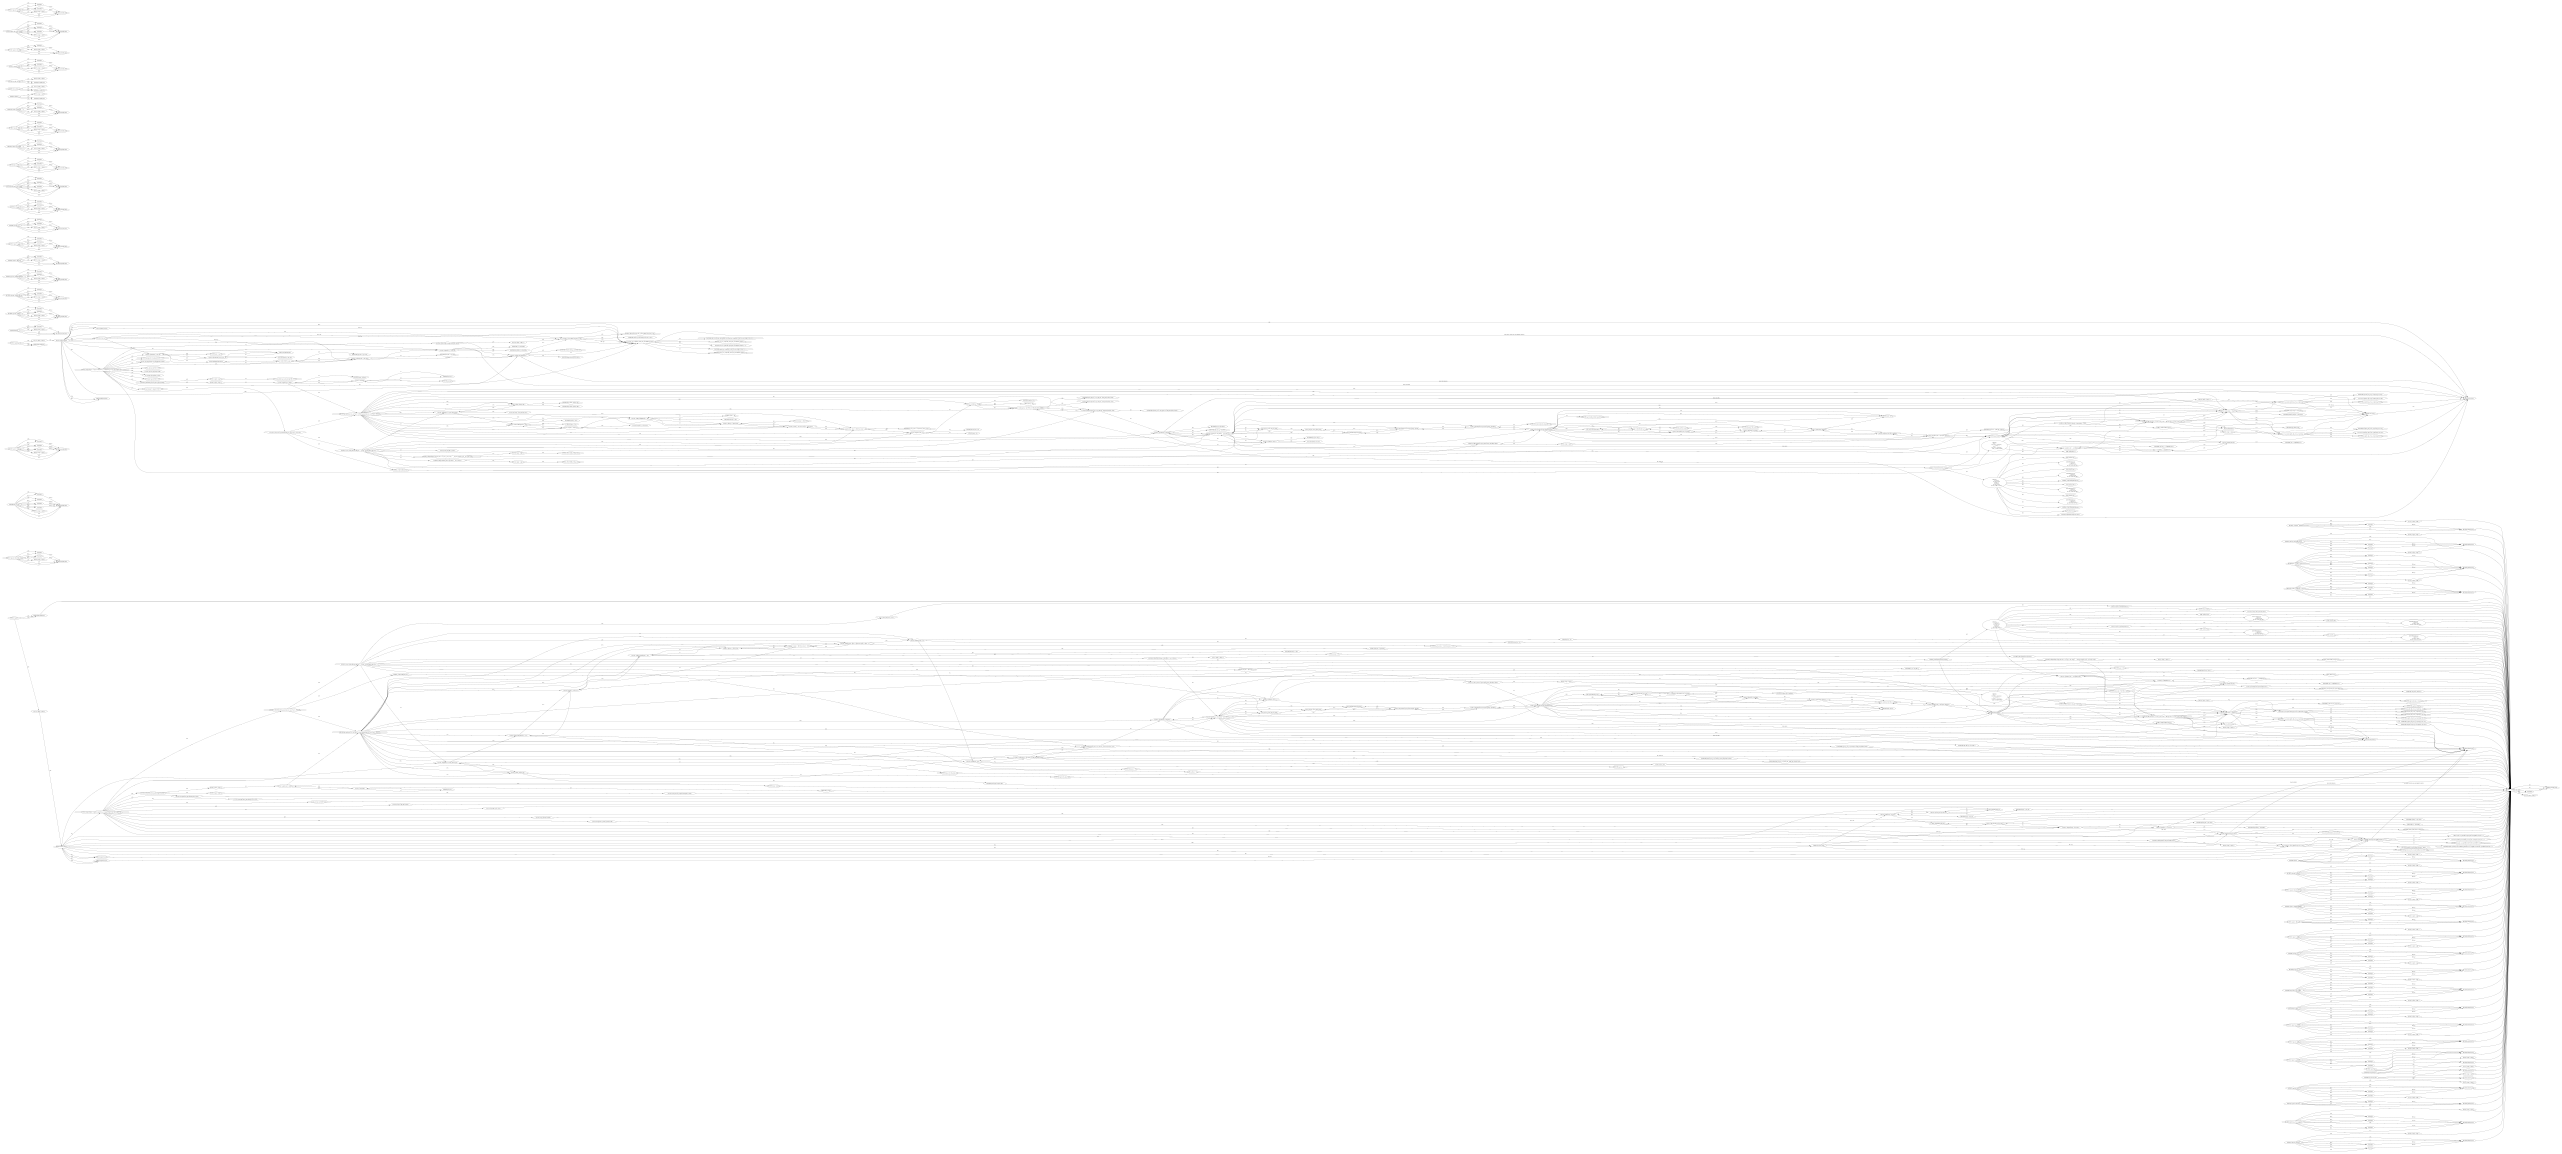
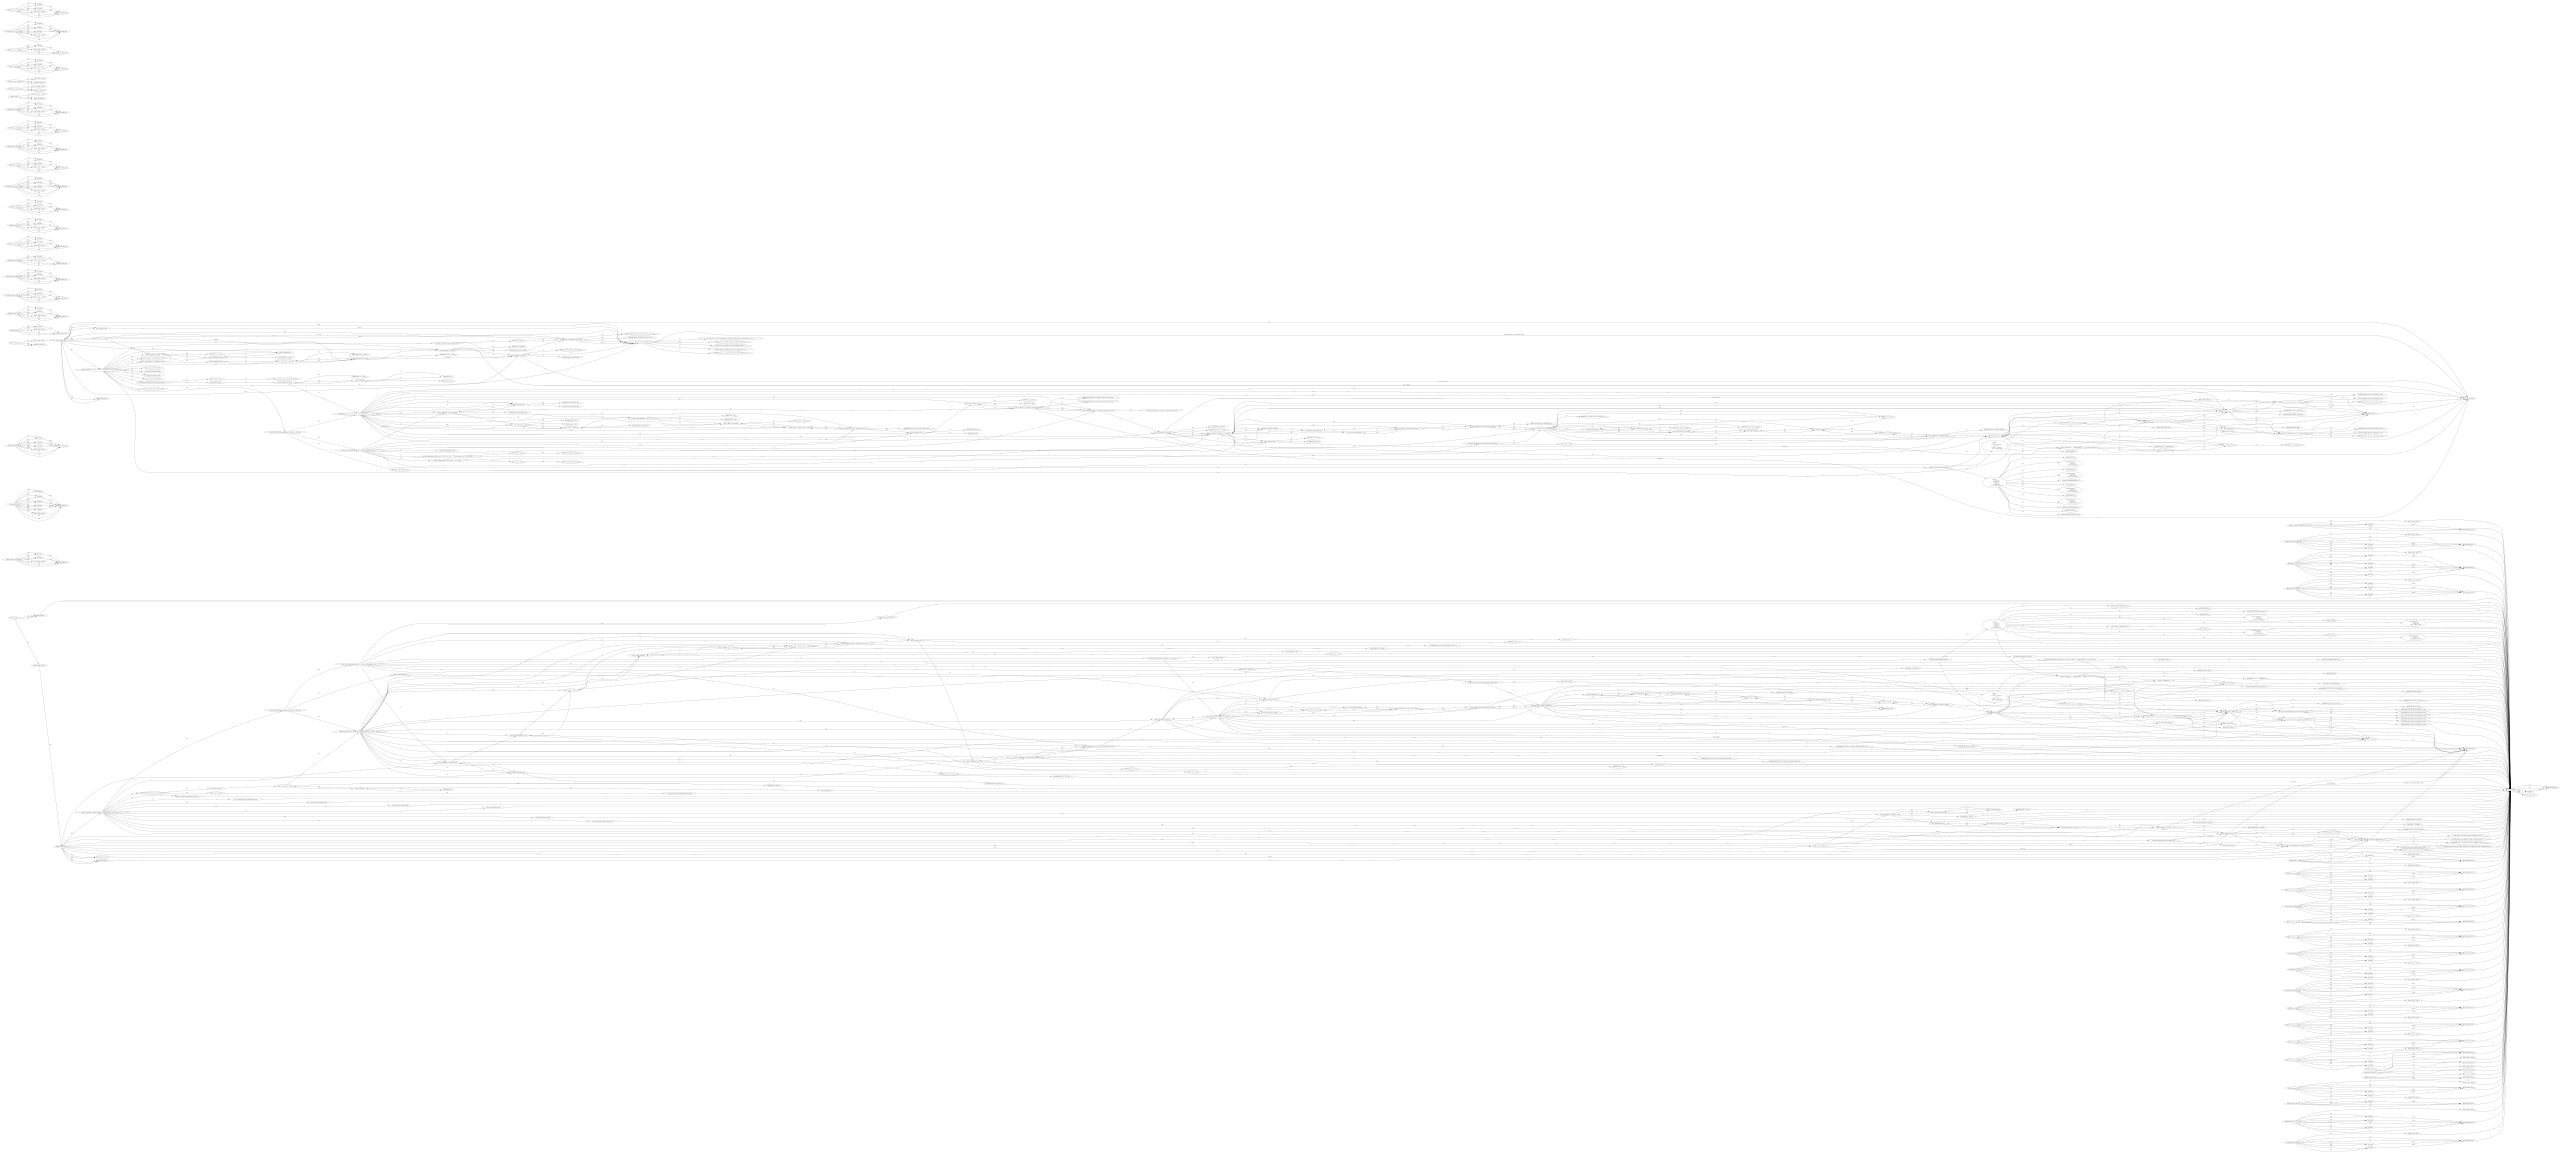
none -> (39, 510)
